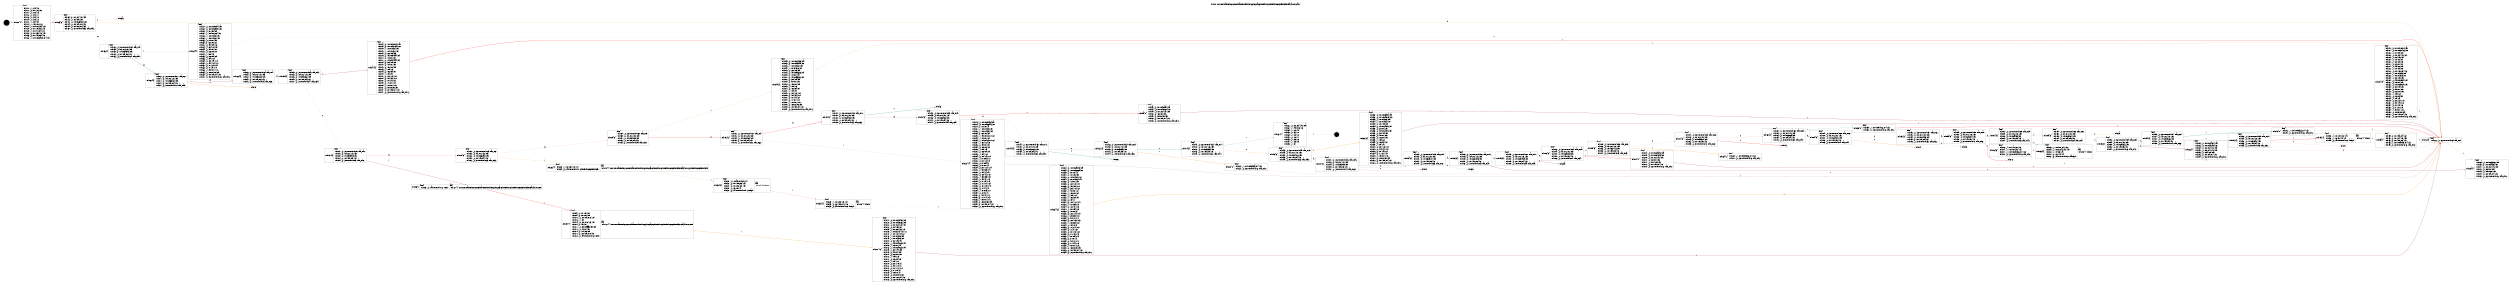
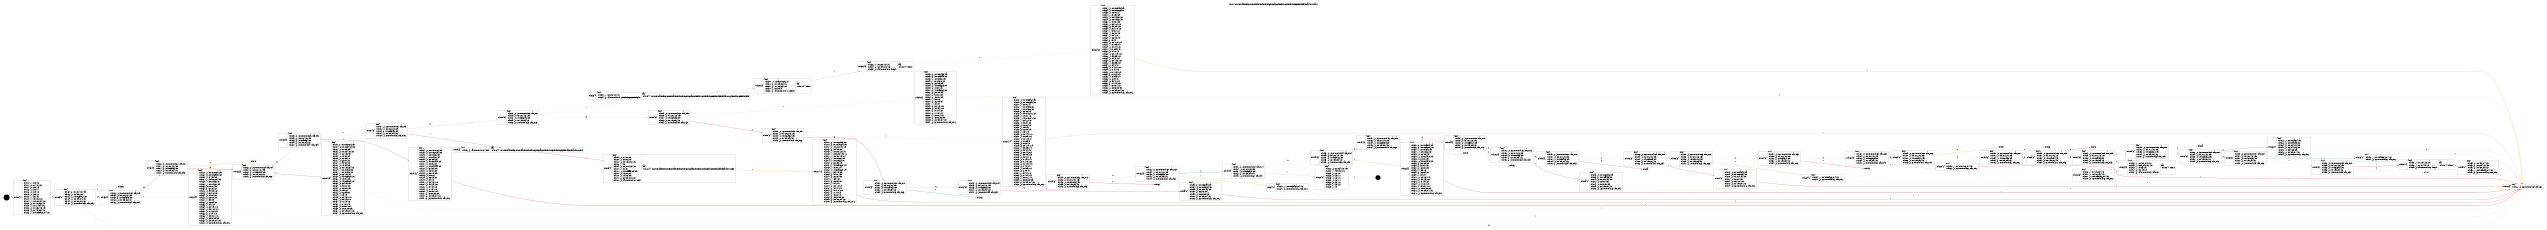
(2459, 151) -> (2062, 189)
(1080, 155) -> (1121, 184)
none -> (298, 175)
